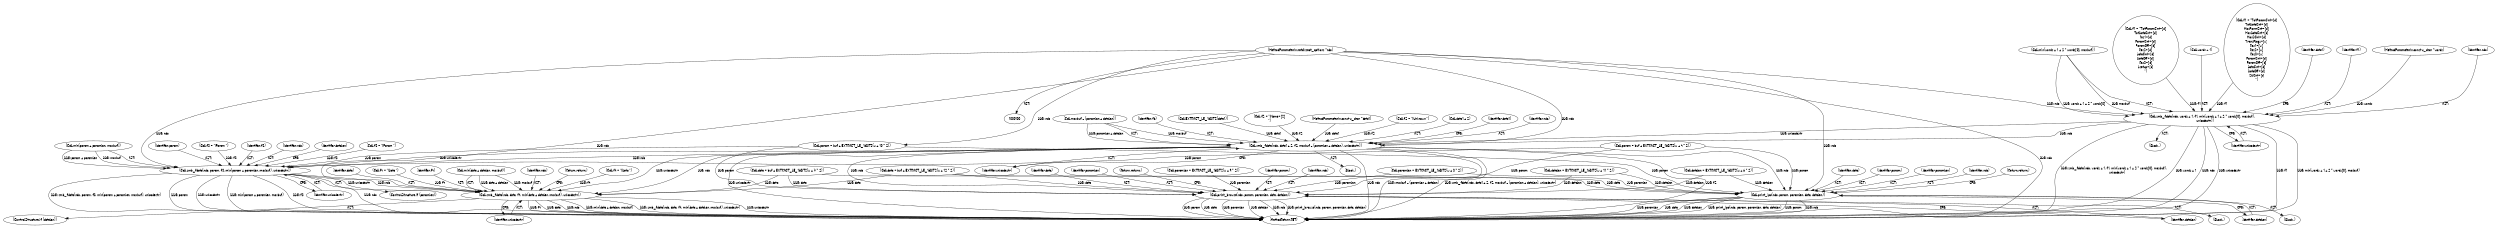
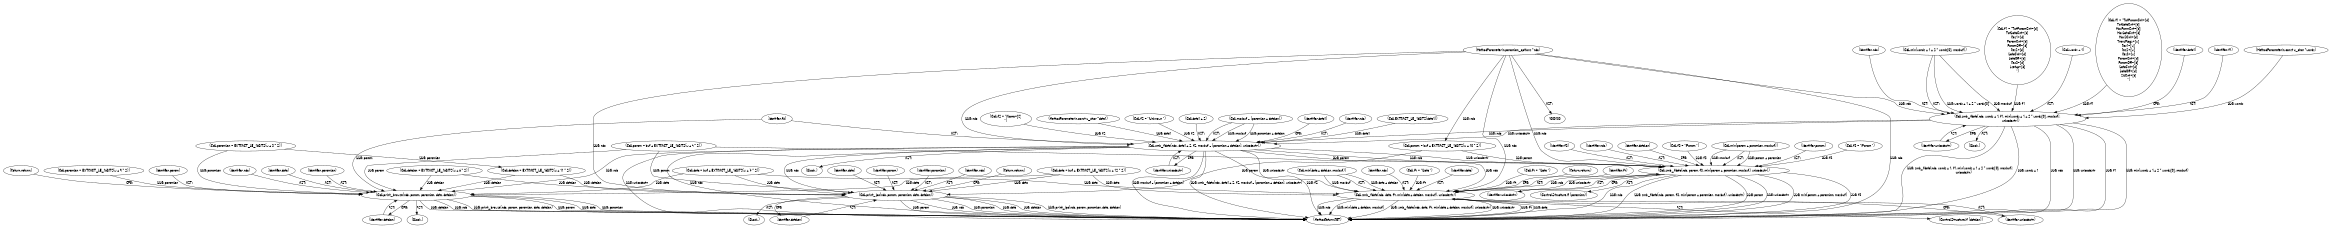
(1301, 50) -> (1508, 50)
(1603, 179) -> (392, 158)
(763, 185) -> (533, 127)
